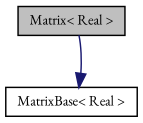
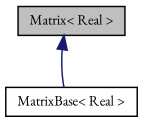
(81, 54) -> (62, 69)
